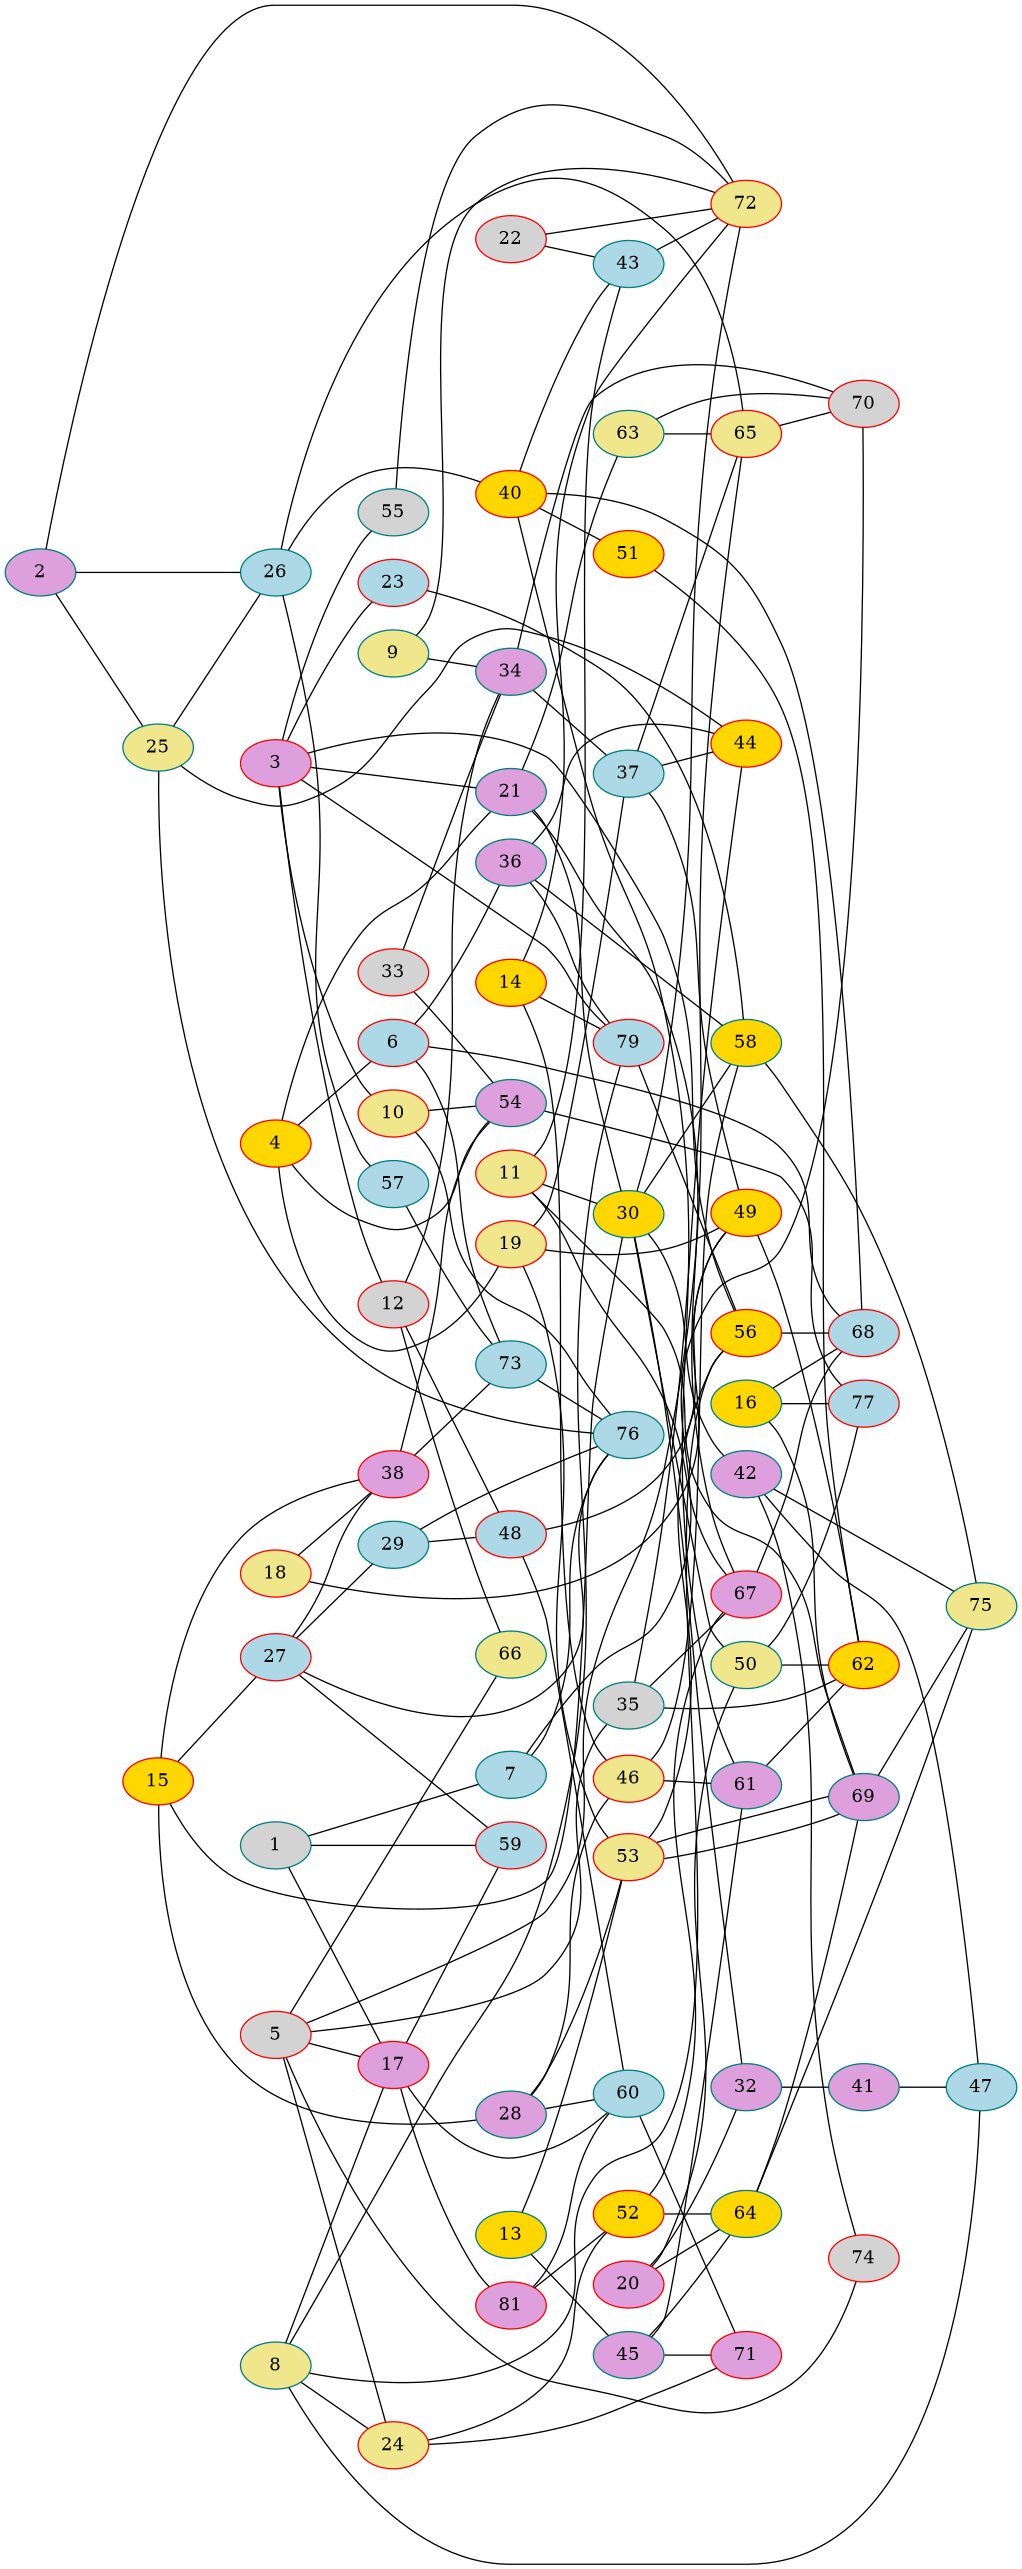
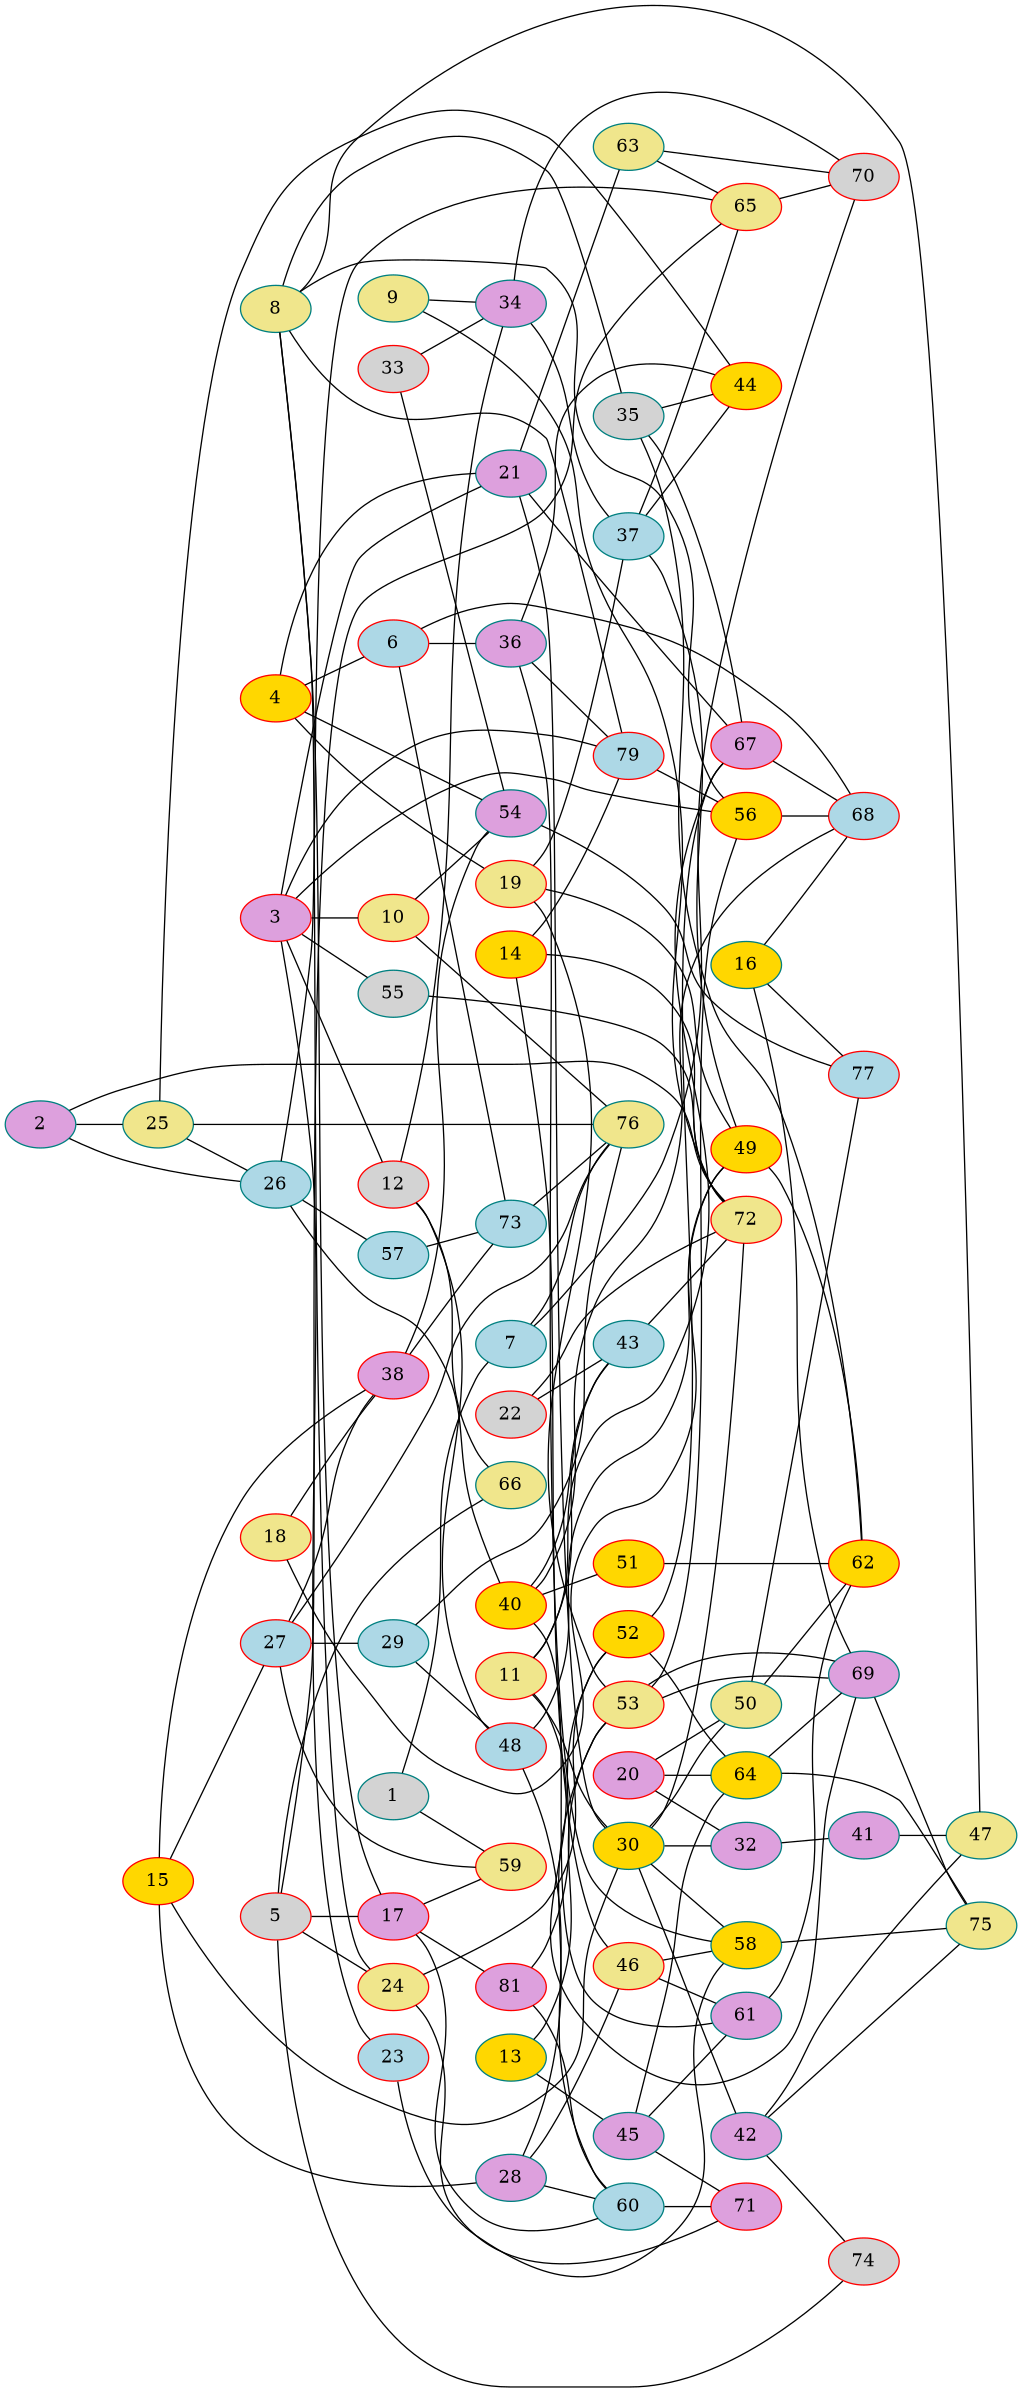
(629, 1435) -> (629, 1124)
(511, 1845) -> (511, 1867)
(337, 1960) -> none
(553, 1965) -> (499, 144)
(982, 2087) -> (982, 1835)
